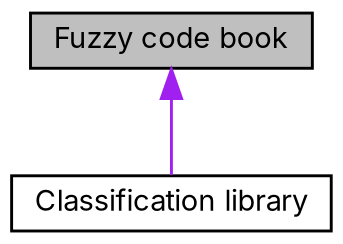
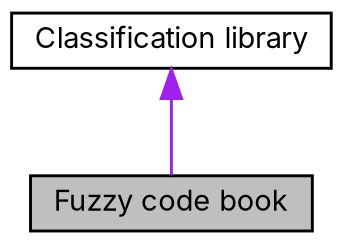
(171, 137) -> (171, 137)
